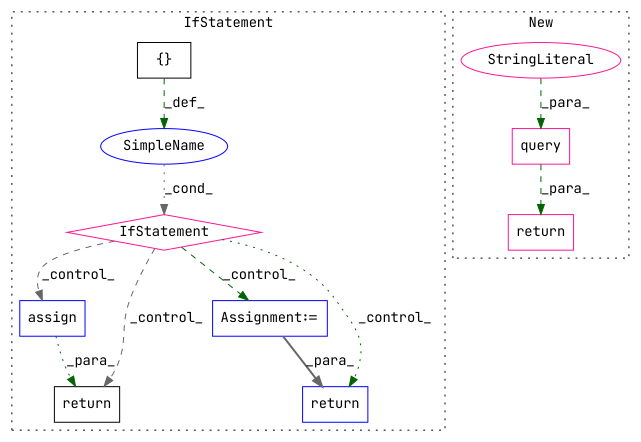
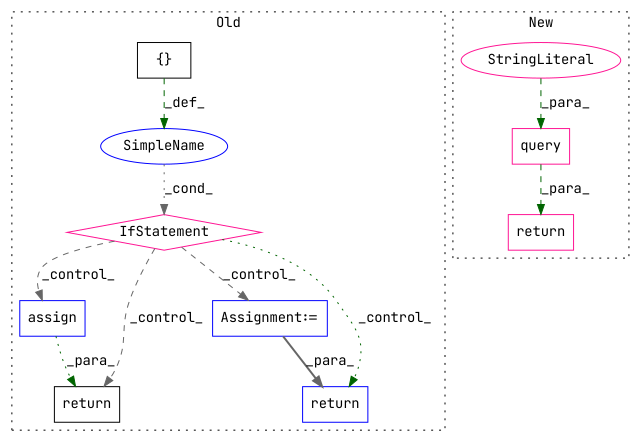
(228, 23) -> (228, 23)
(211, 271) -> (211, 271)
